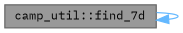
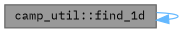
(81, 16) -> (81, 16)
